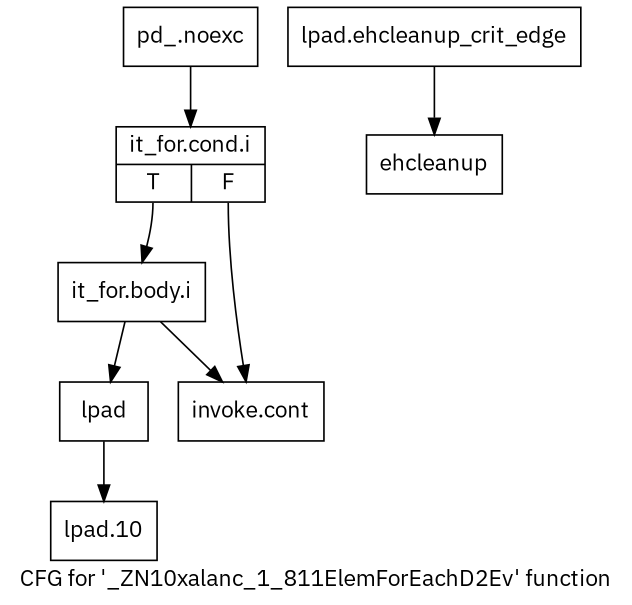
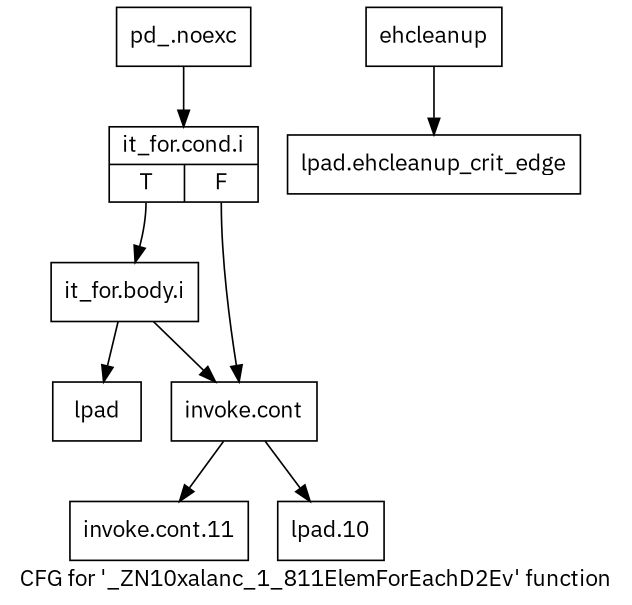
(434, 92) -> (434, 92)
(104, 463) -> (283, 465)
none -> (159, 531)
